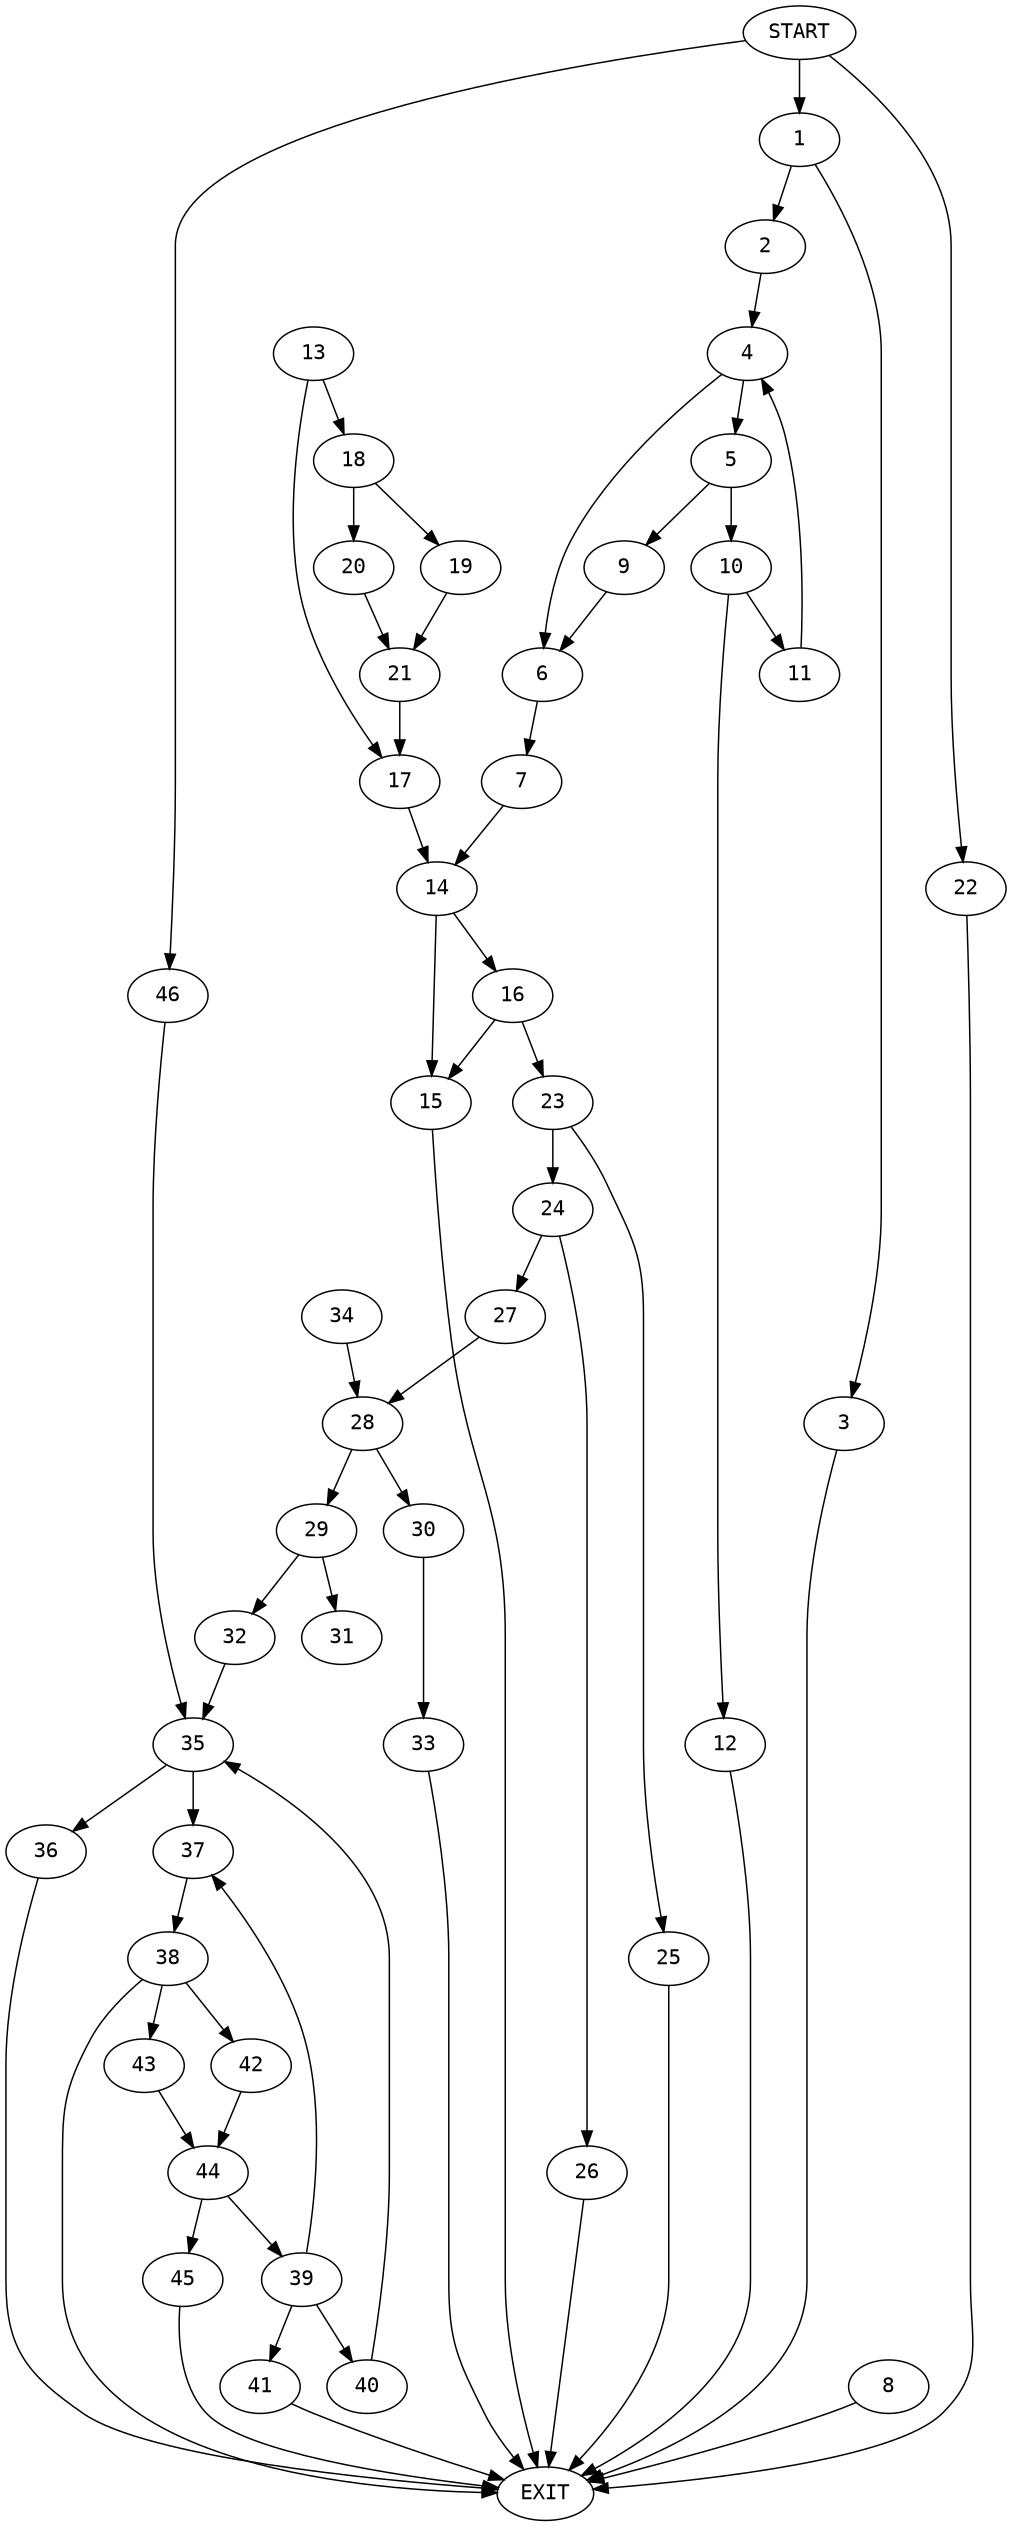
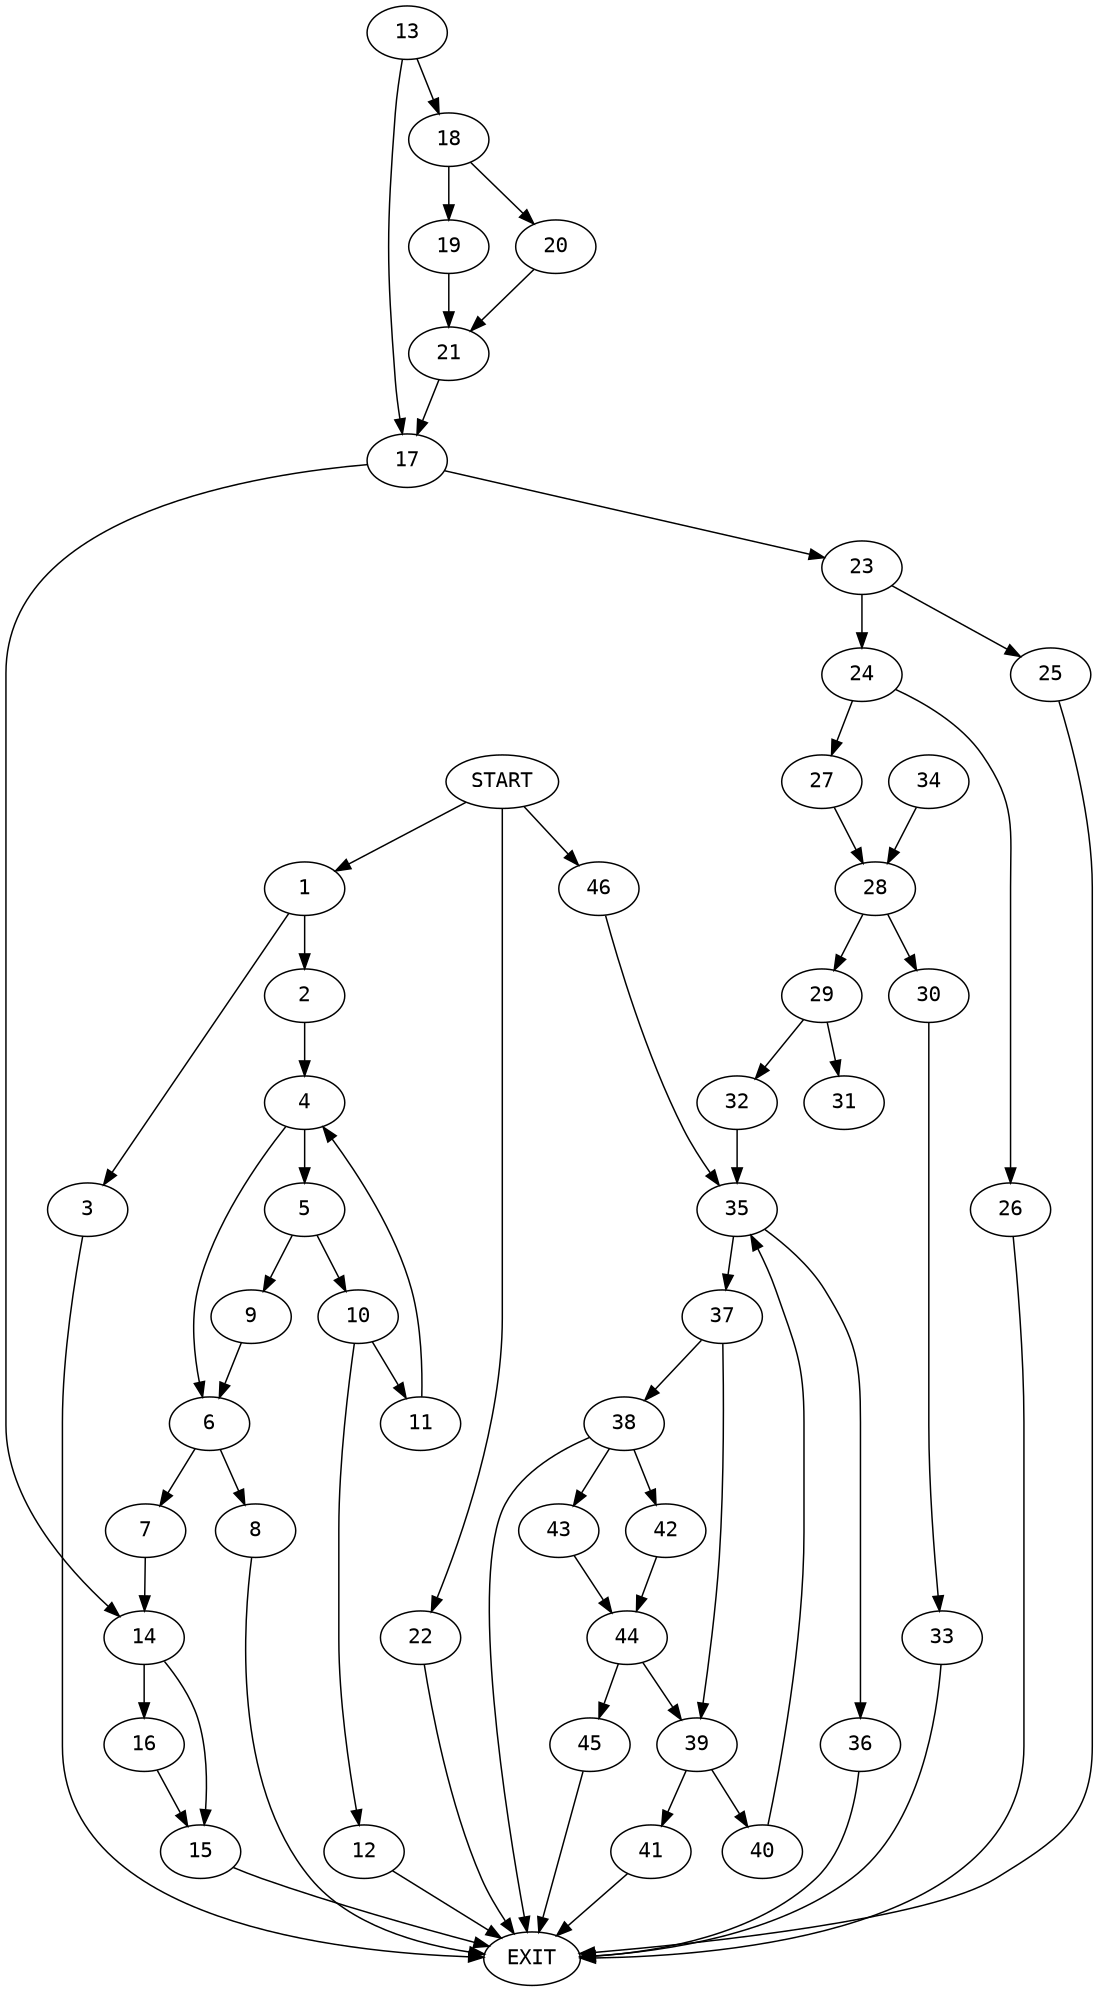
(530, 1042) -> (627, 513)
none -> (230, 1470)
(309, 2059) -> (721, 1524)
